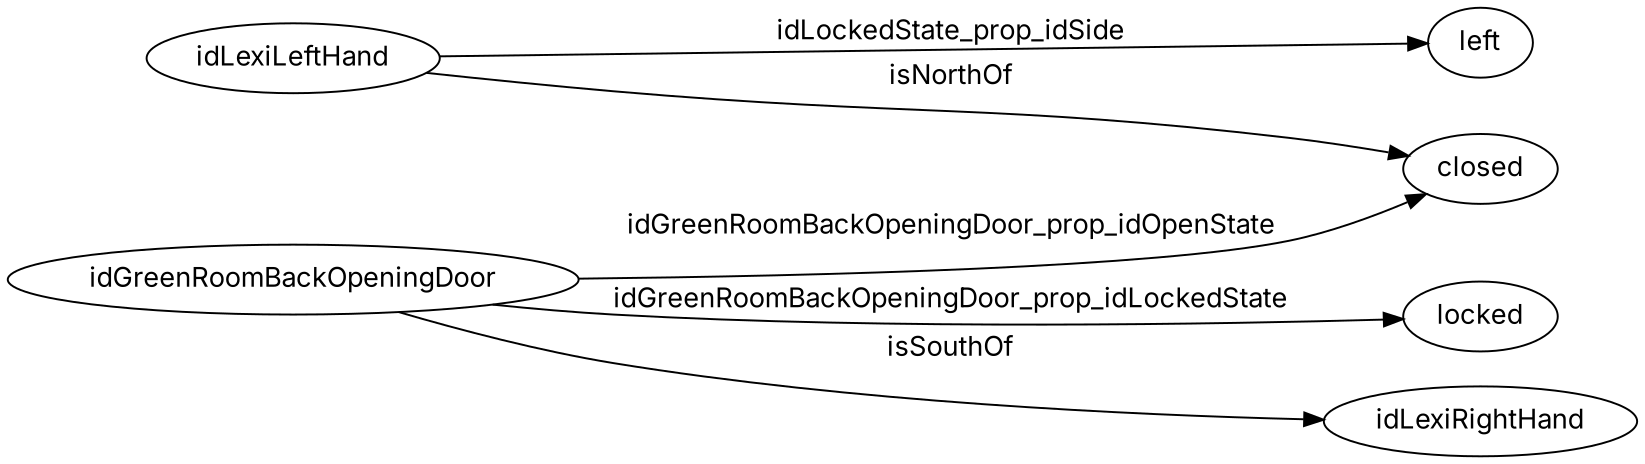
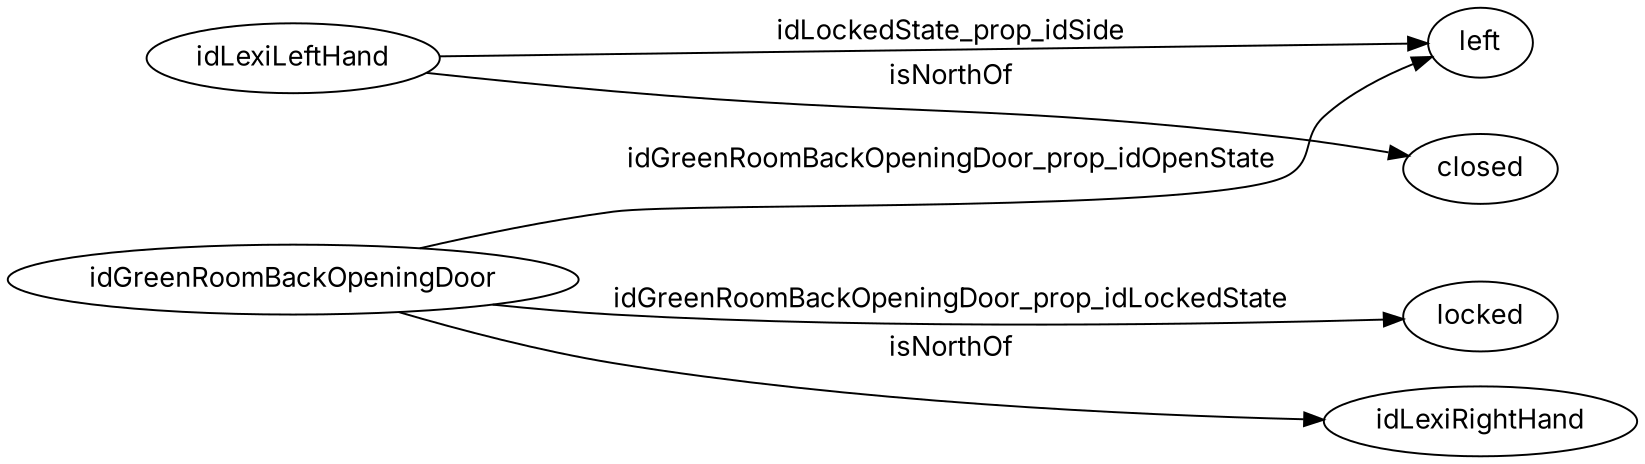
(997, 268) -> (940, 204)
(951, 349) -> (951, 349)
